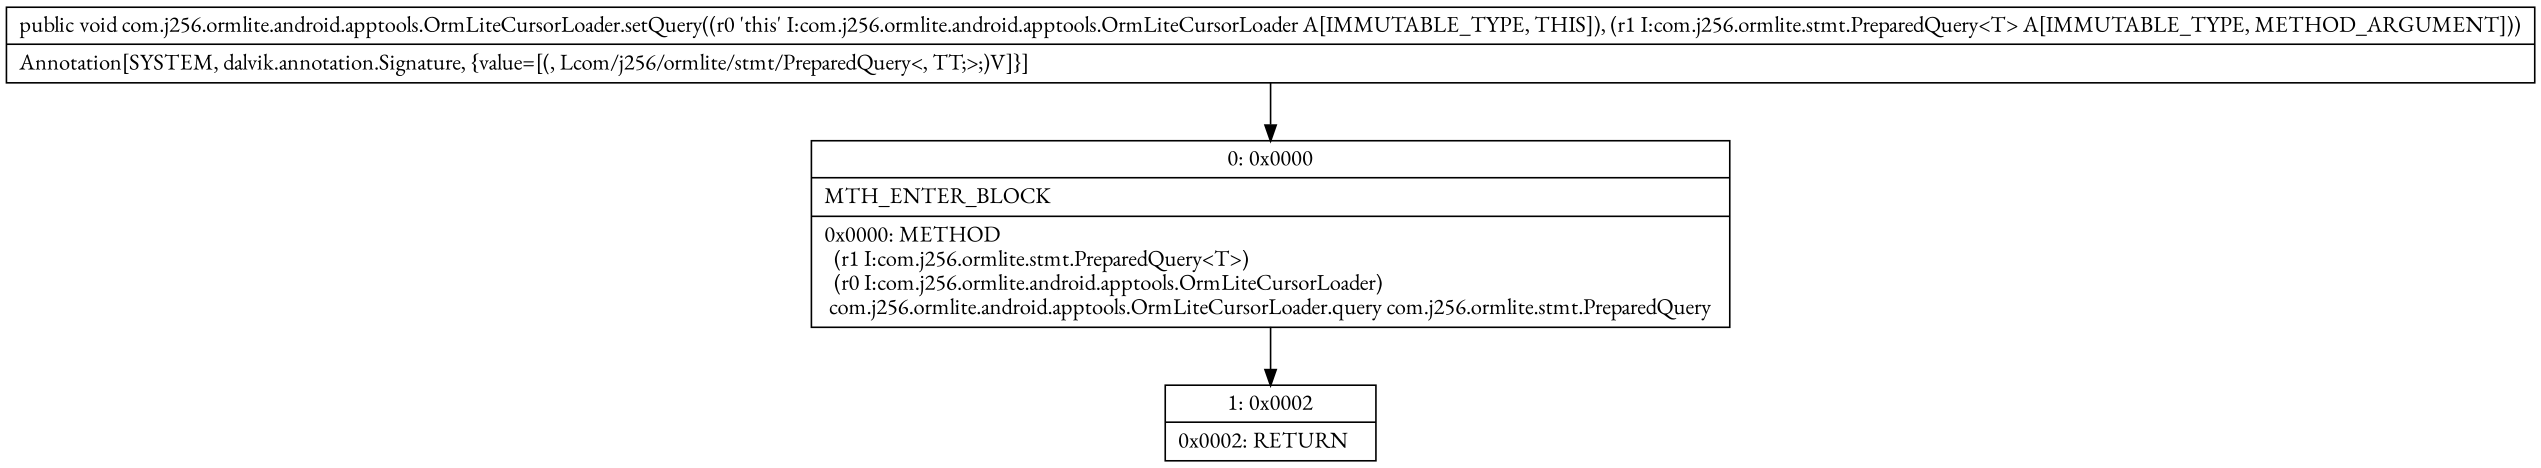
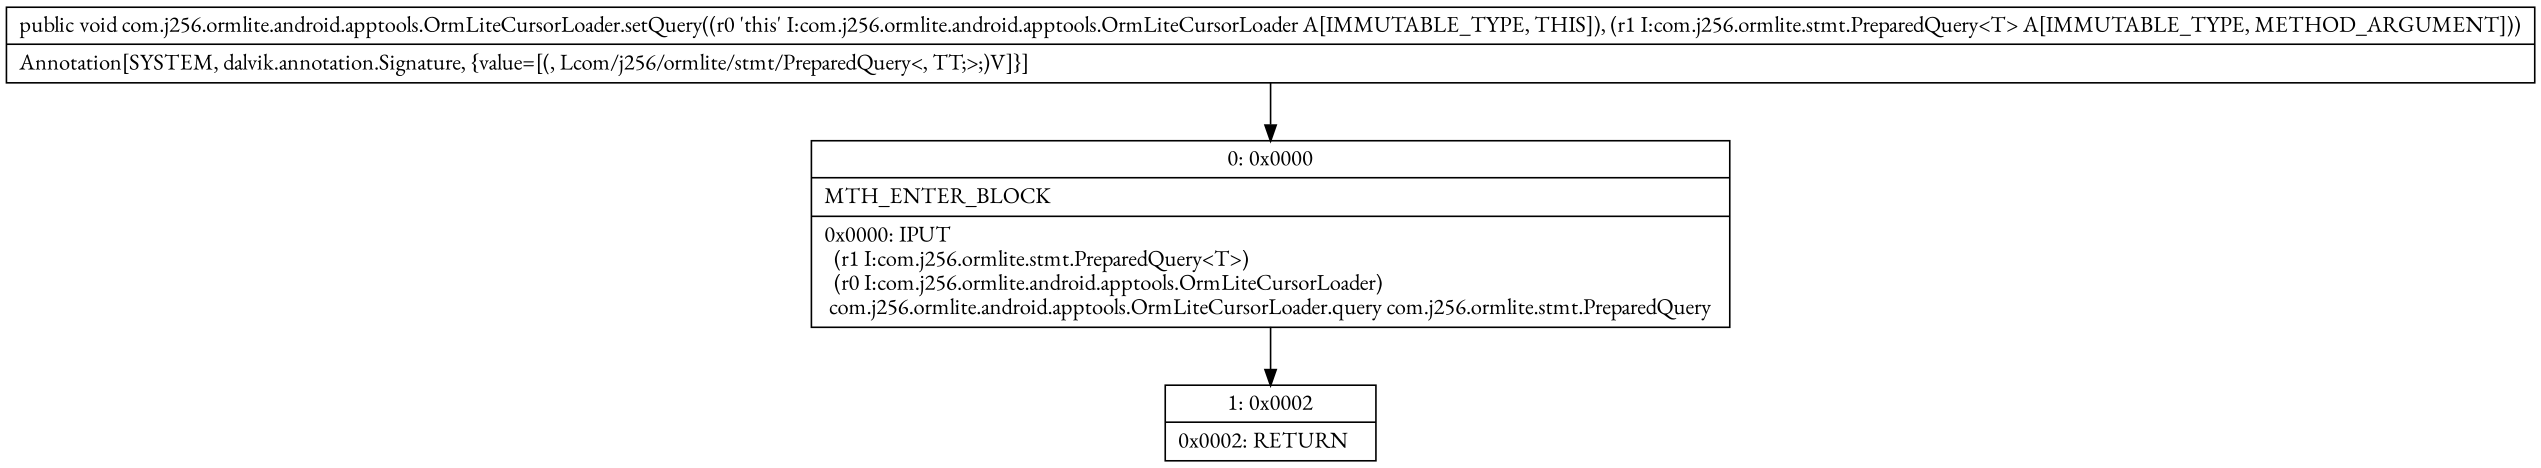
(918, 235) -> (893, 235)
